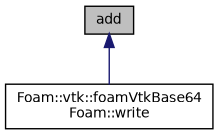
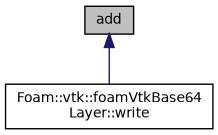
(109, 106) -> (109, 106)
